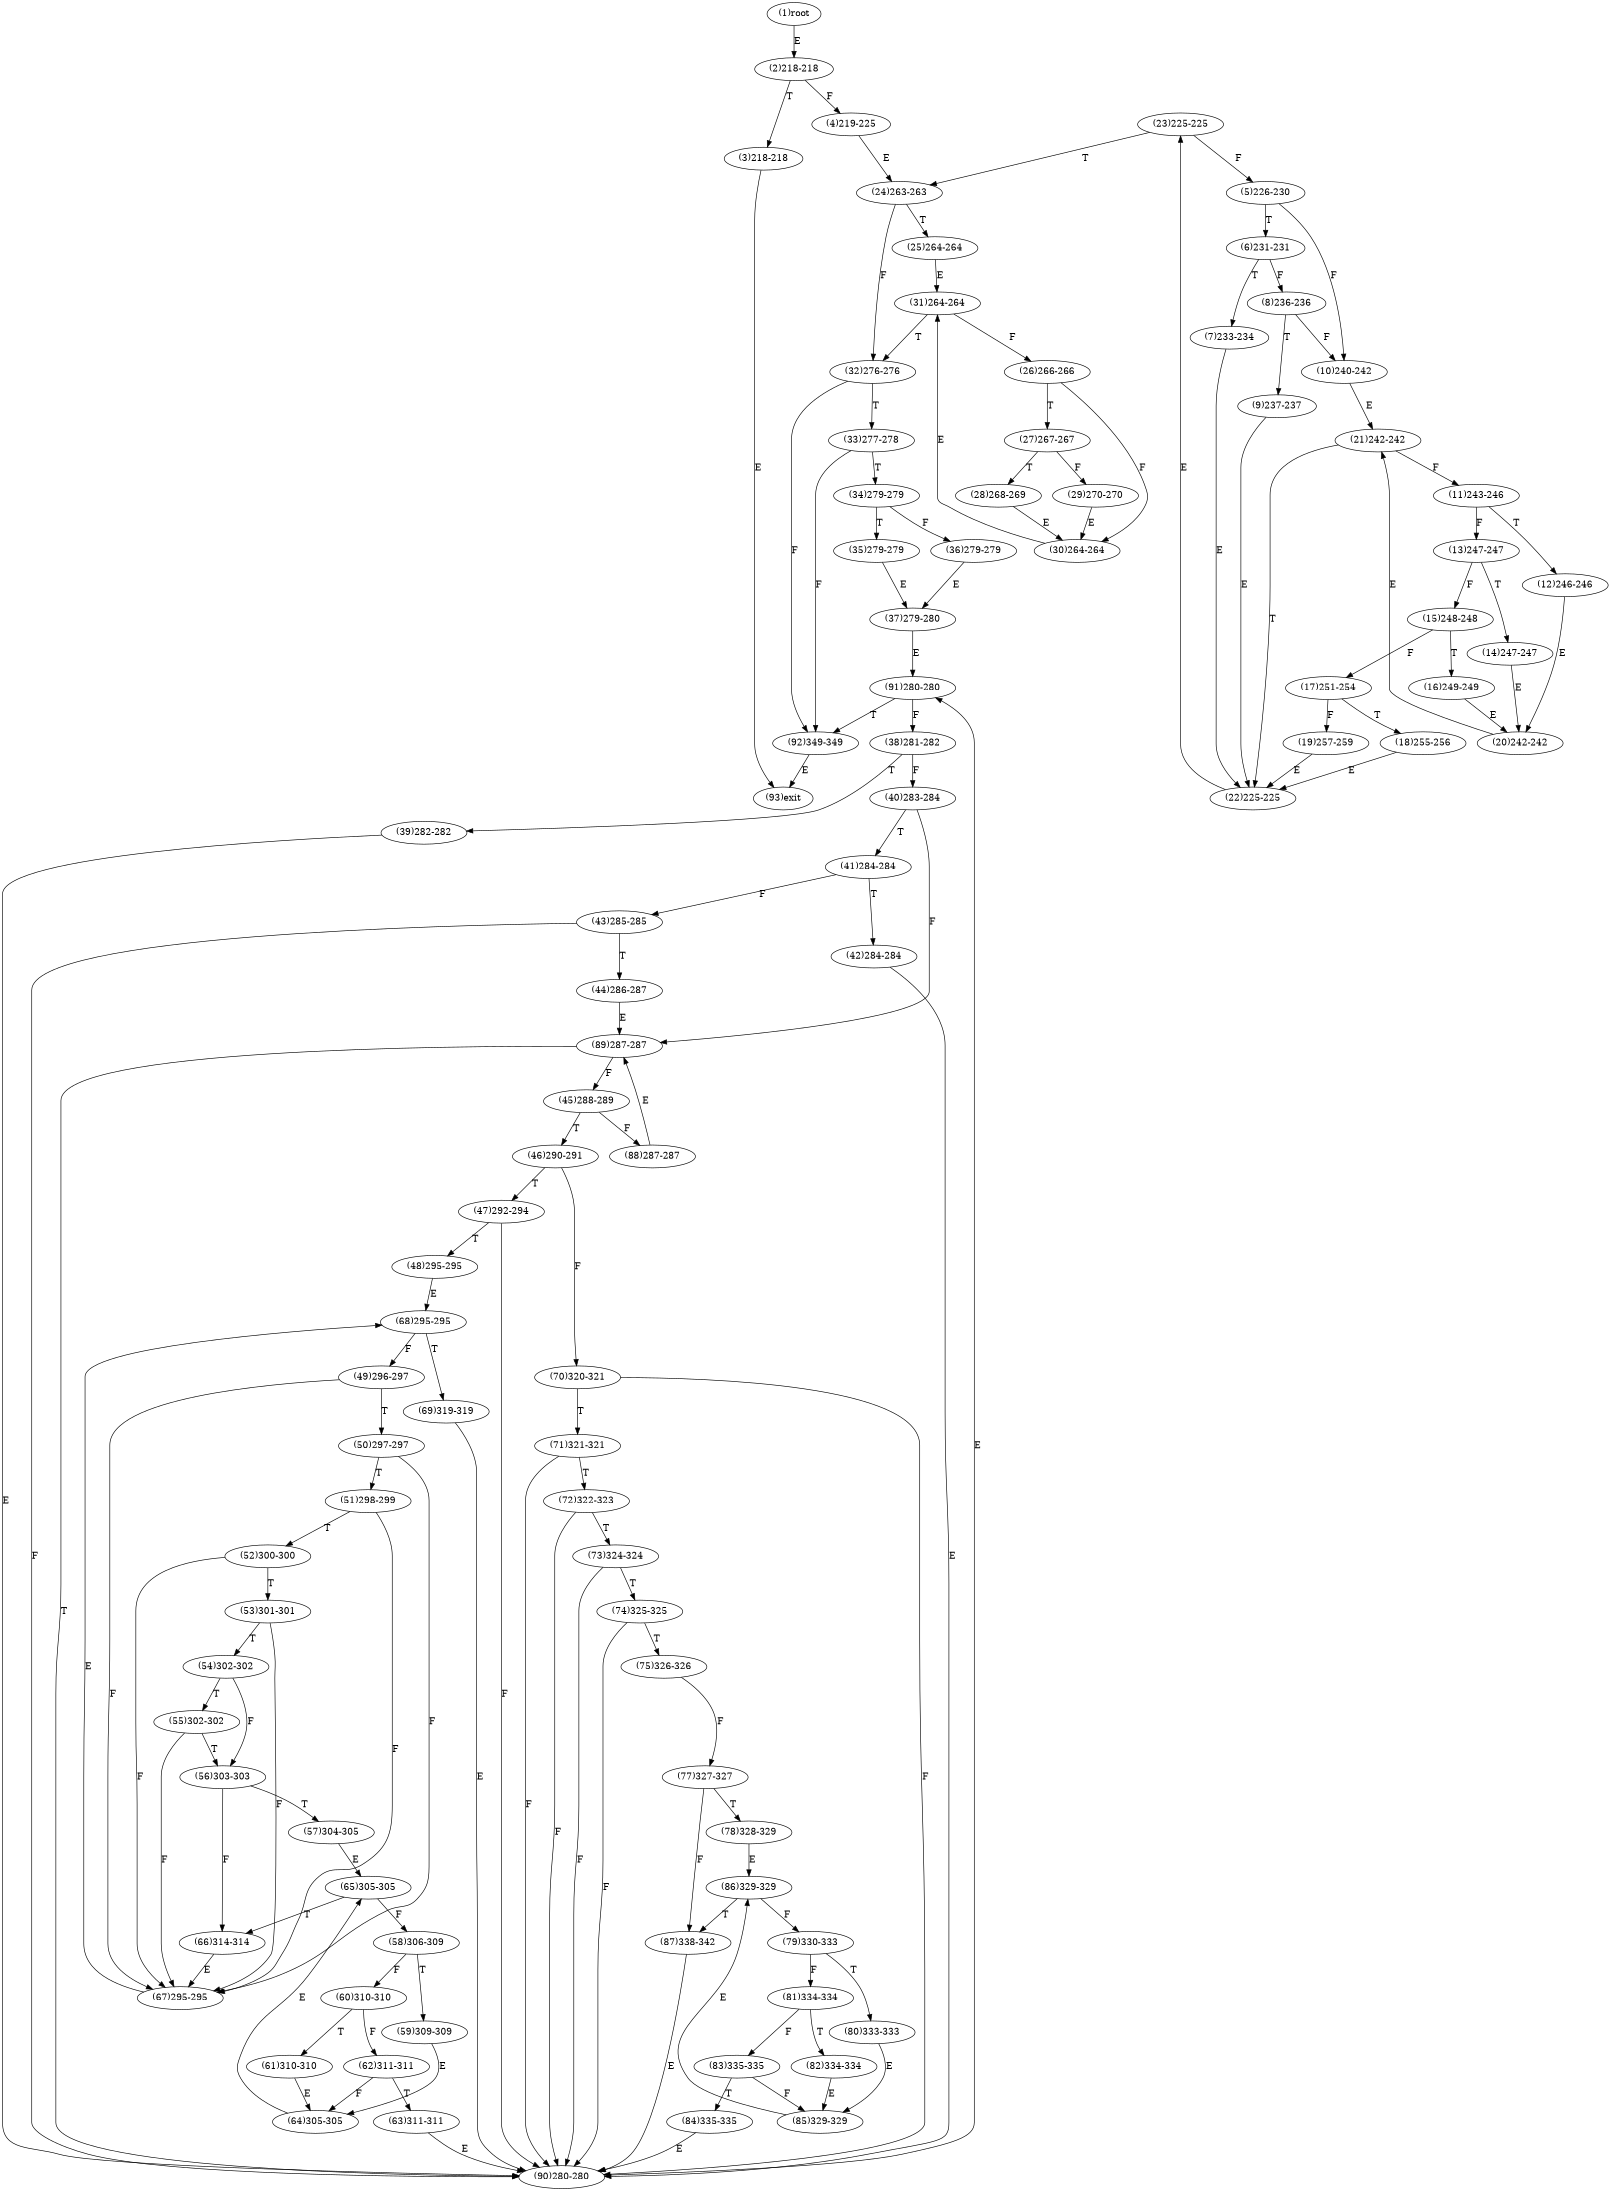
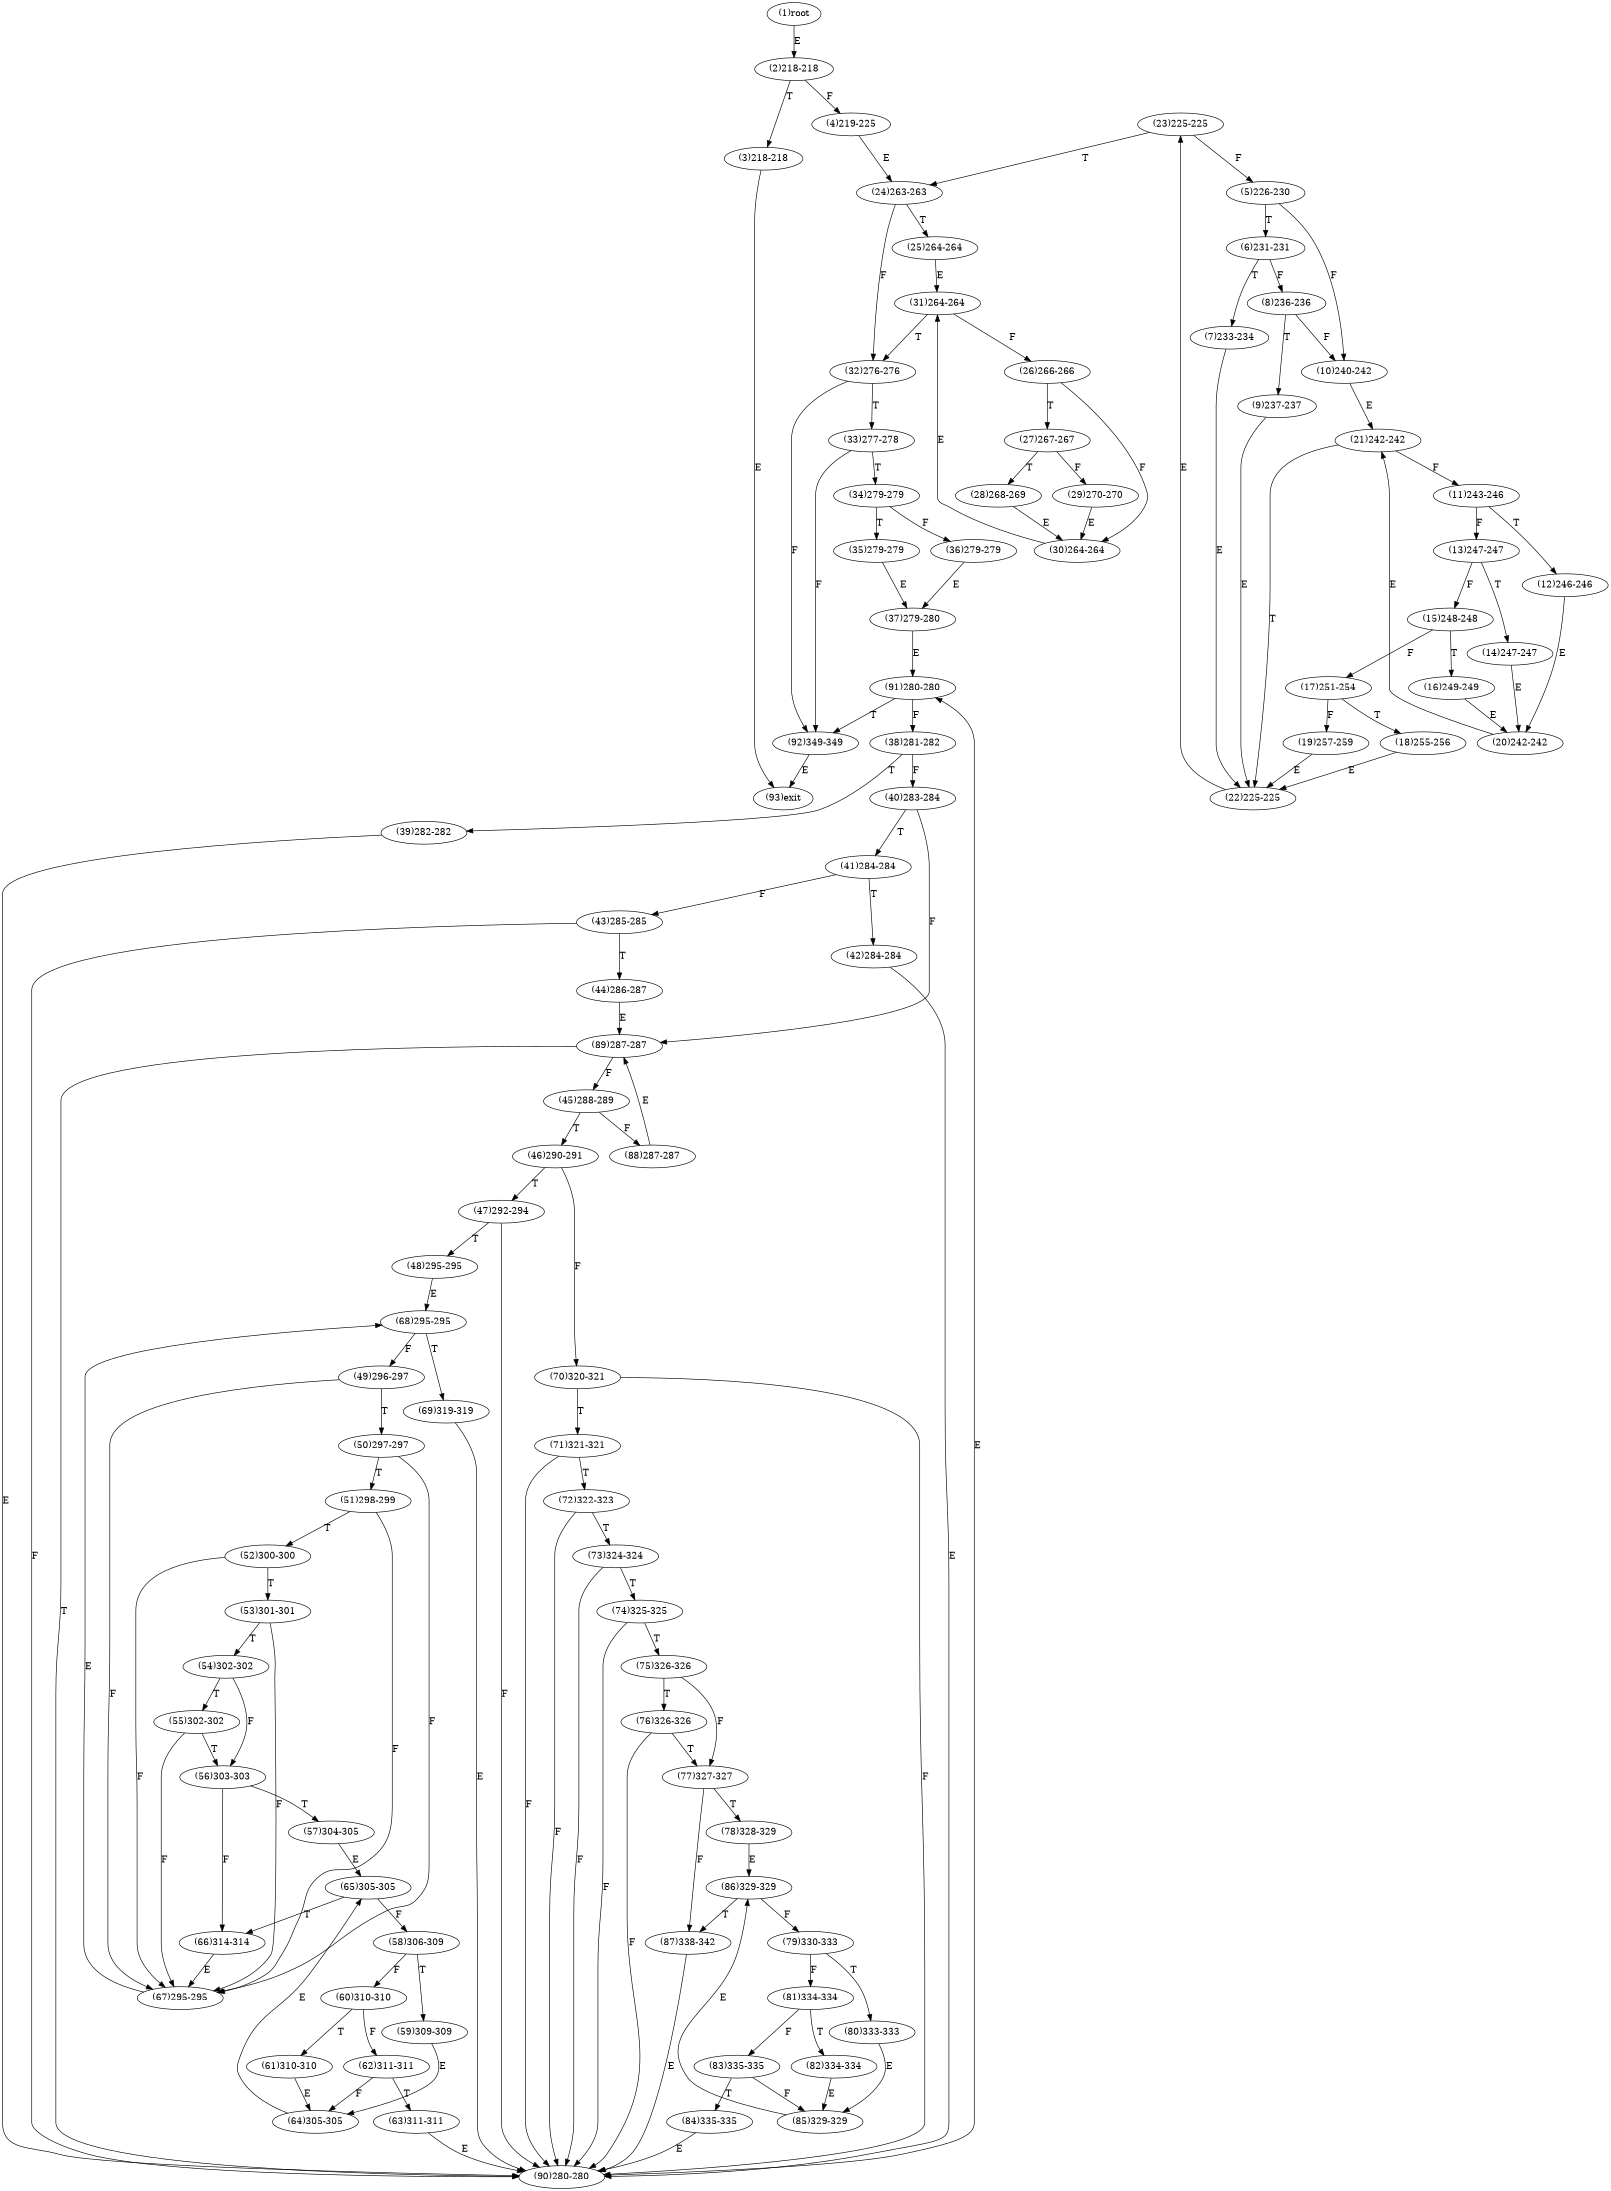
none -> (664, 1722)
